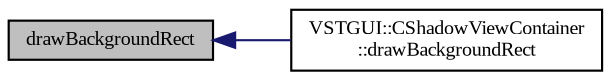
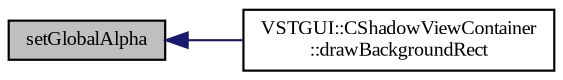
(111, 40) -> (87, 40)
